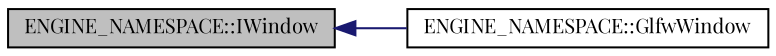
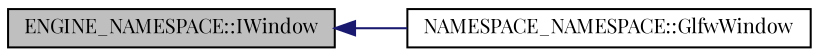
(588, 28) -> (609, 28)
